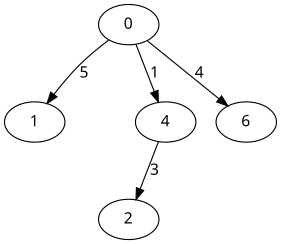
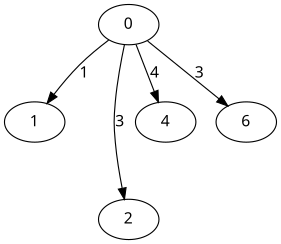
(85, 73) -> (85, 73)
(155, 73) -> (155, 73)
(200, 73) -> (200, 73)
(149, 165) -> (114, 116)
